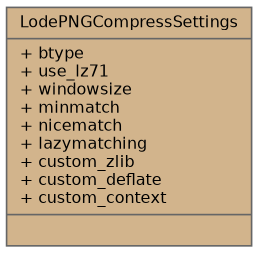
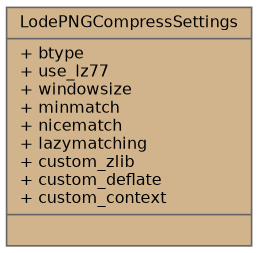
(65, 72) -> (65, 72)
